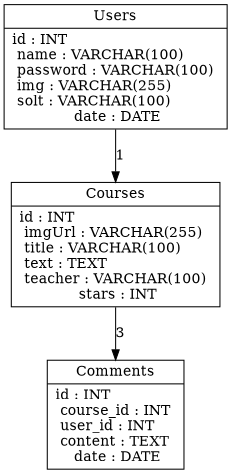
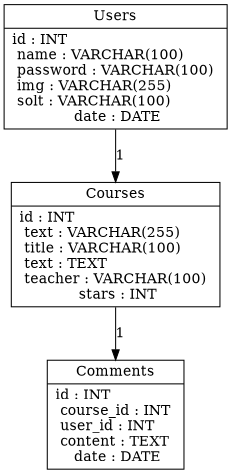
(114, 233) -> (102, 233)
(121, 334) -> (121, 334)
